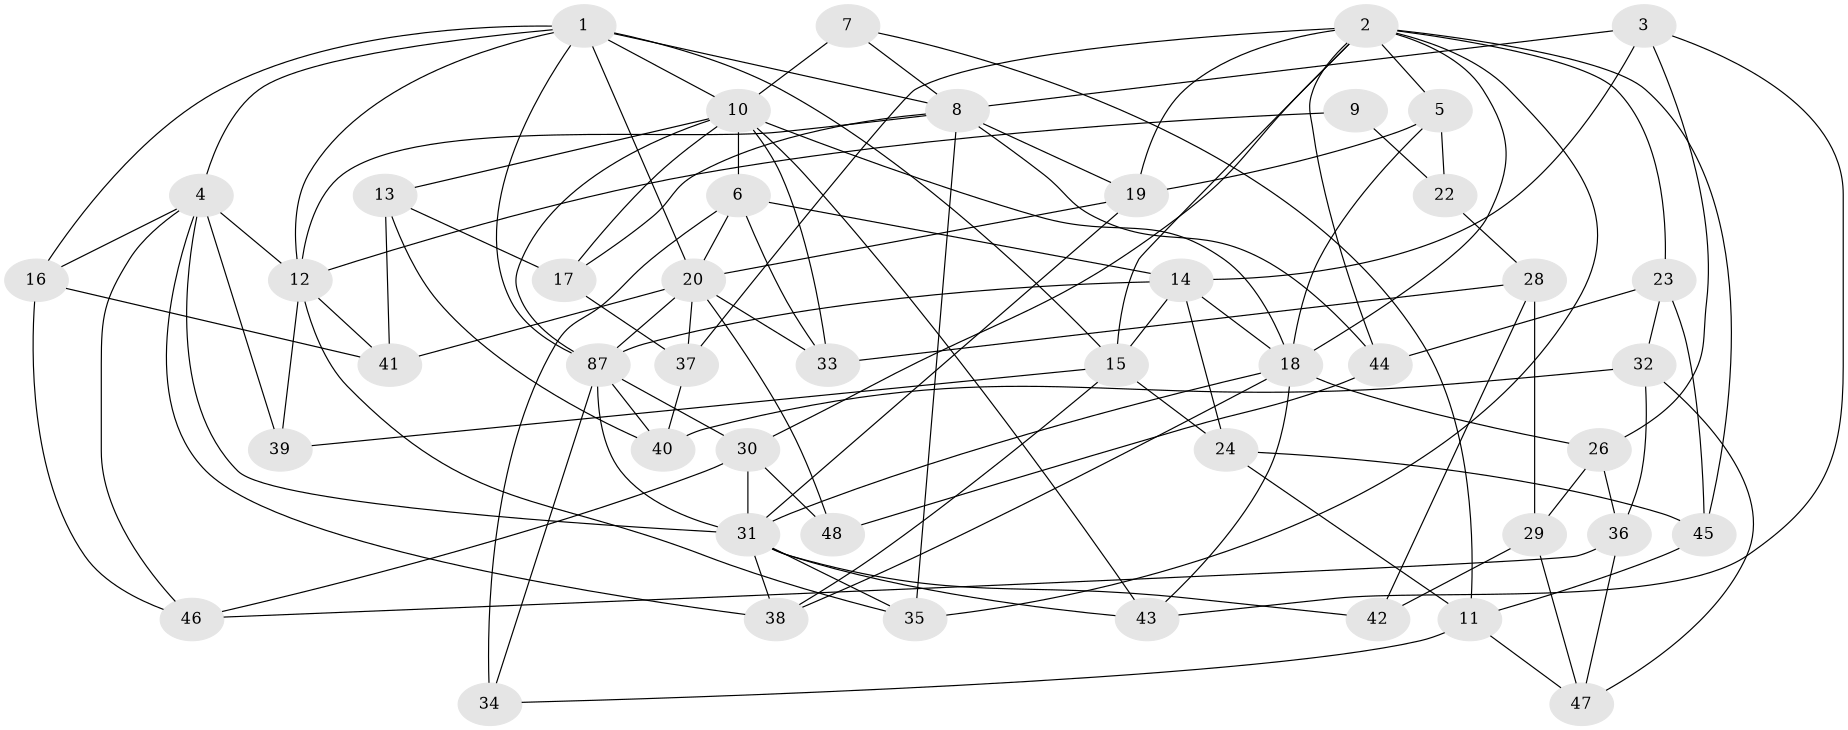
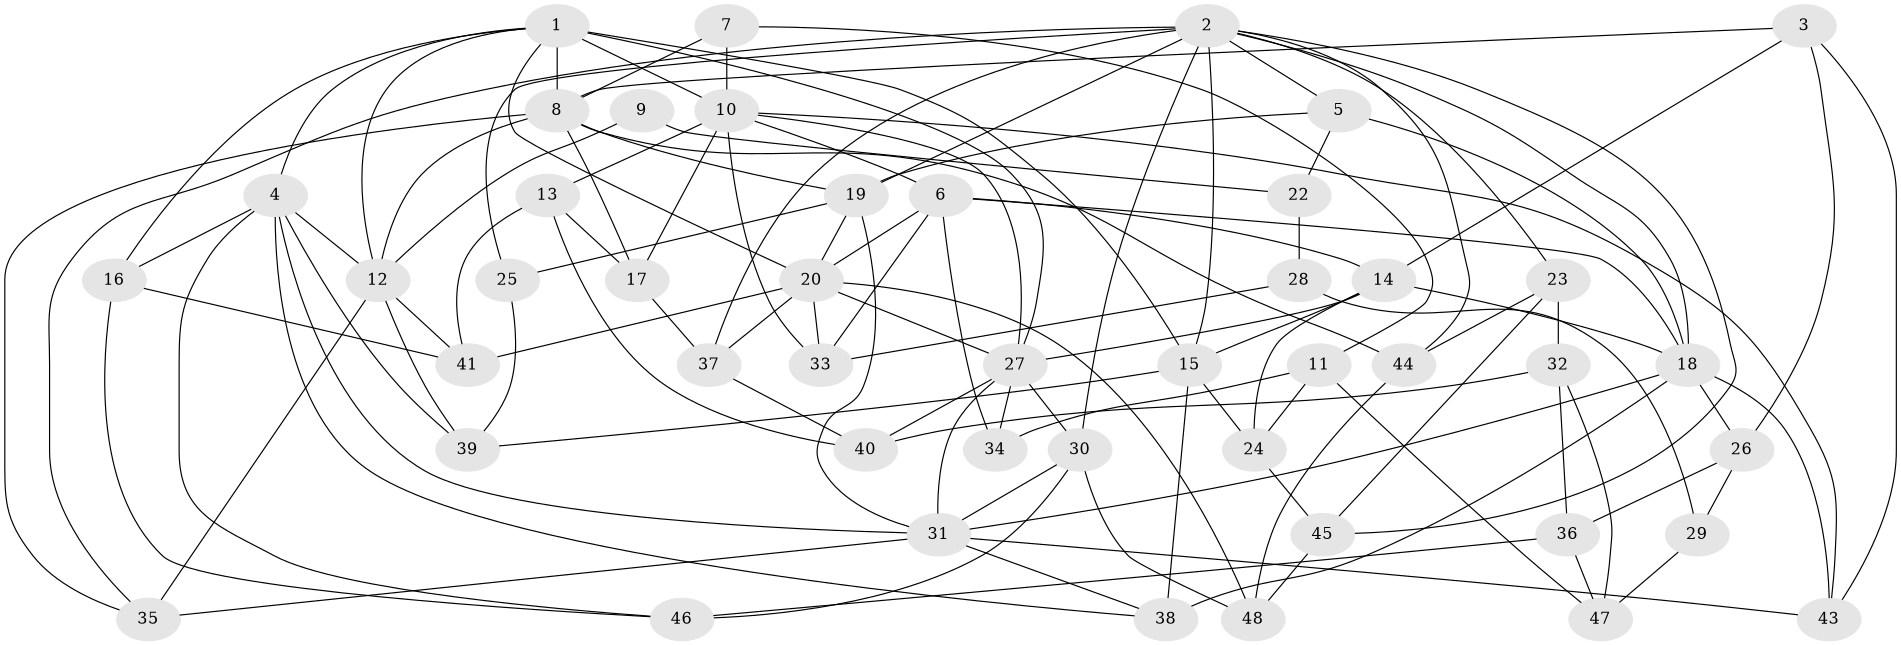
(1057, 221) -> (1346, 229)
none -> (508, 280)
(598, 365) -> (1015, 365)
(1590, 582) -> (1279, 588)
(1378, 620) -> none
